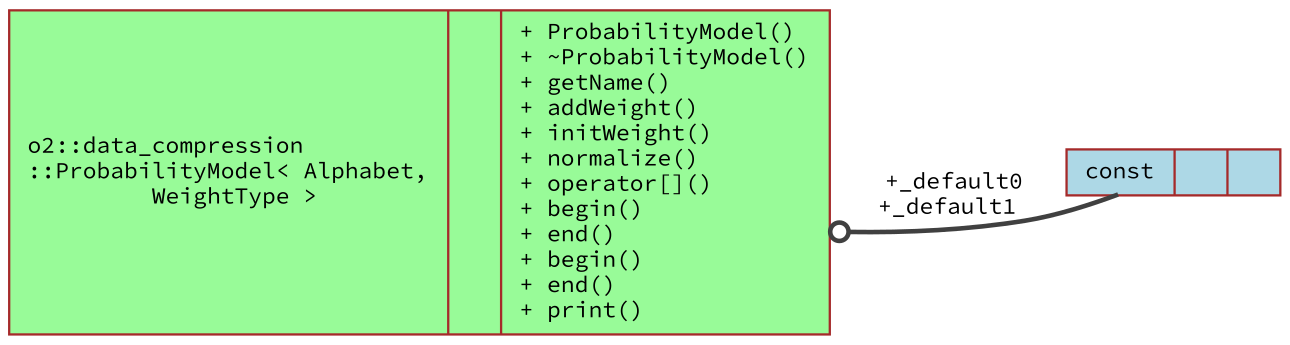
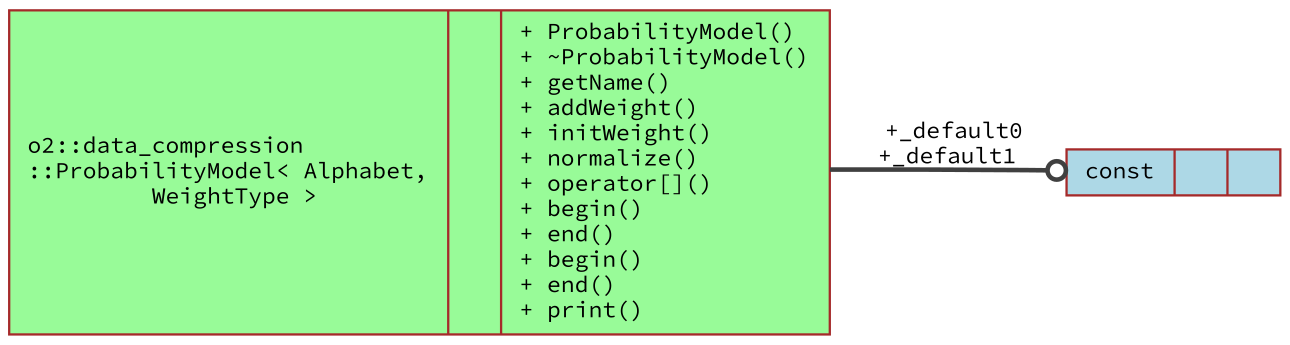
(985, 226) -> (939, 170)
